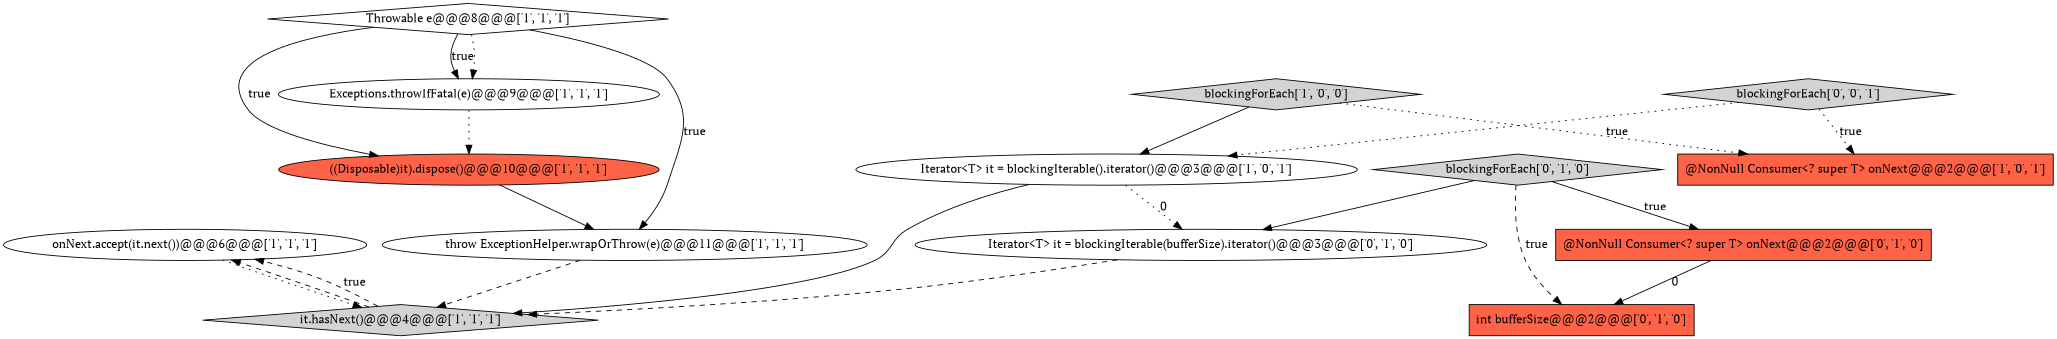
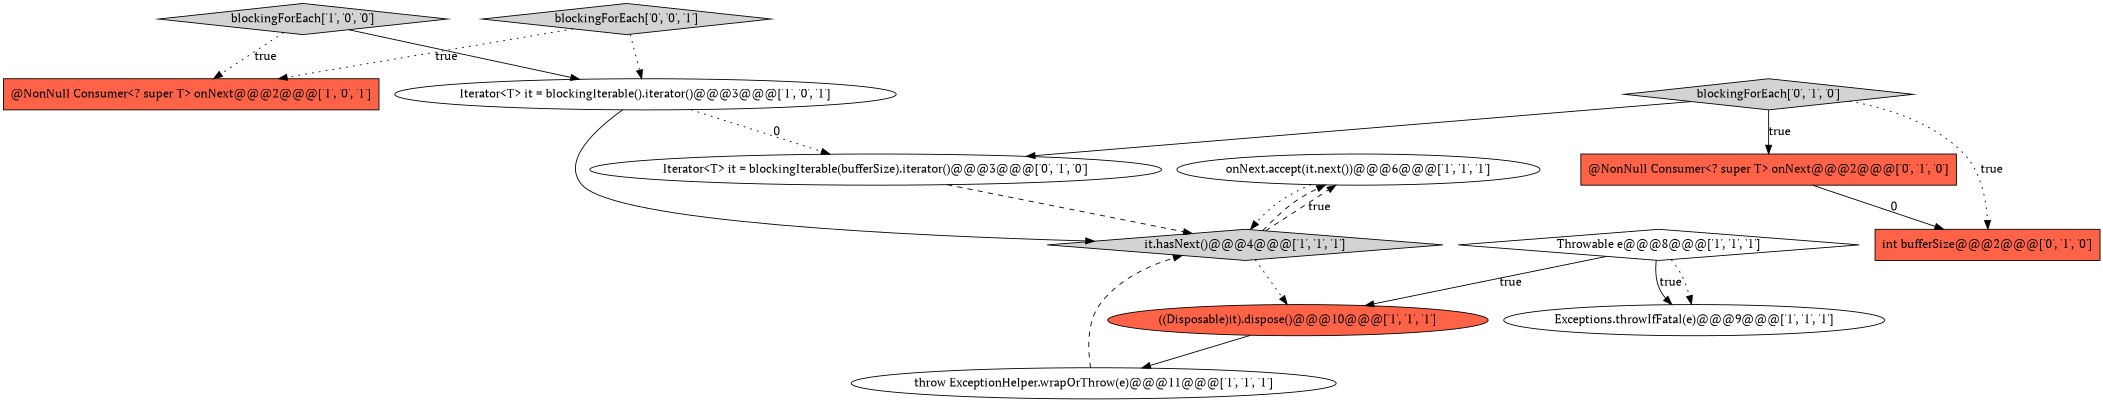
(669, 82) -> none
(469, 128) -> (1269, 279)
(1521, 247) -> (1942, 136)
